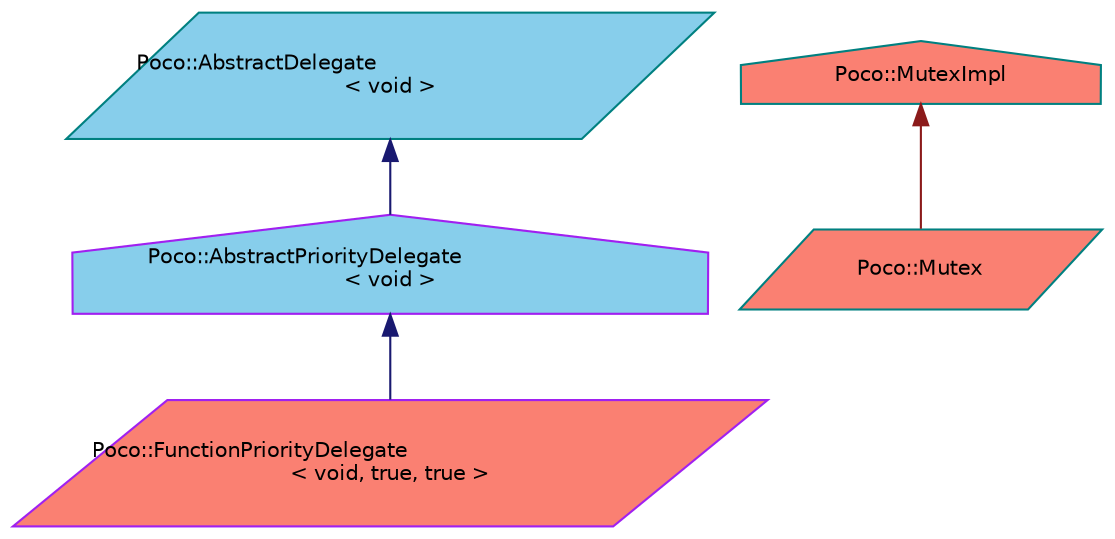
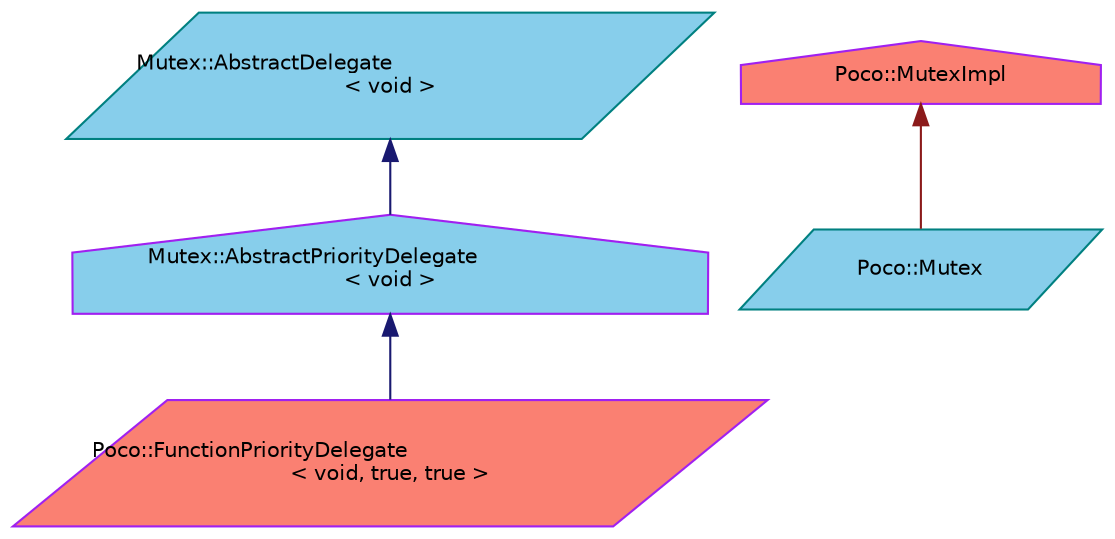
(390, 76) -> (390, 76)
(921, 76) -> (921, 76)
(390, 270) -> (390, 270)
(921, 270) -> (921, 270)
